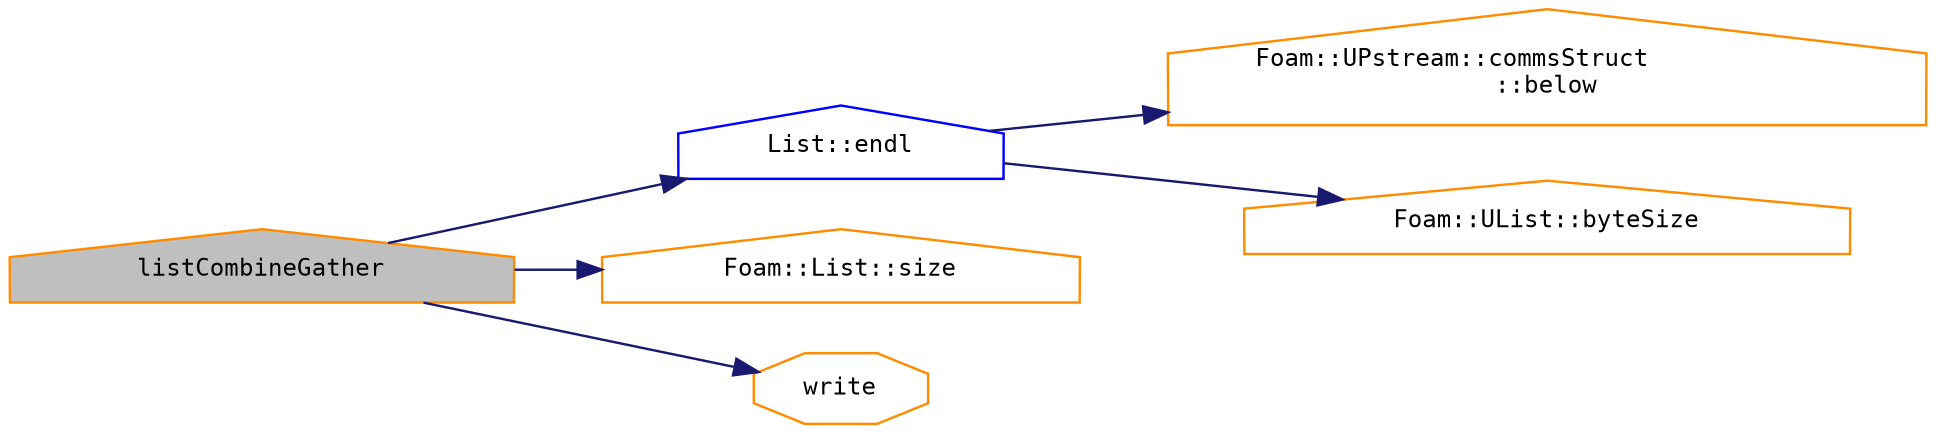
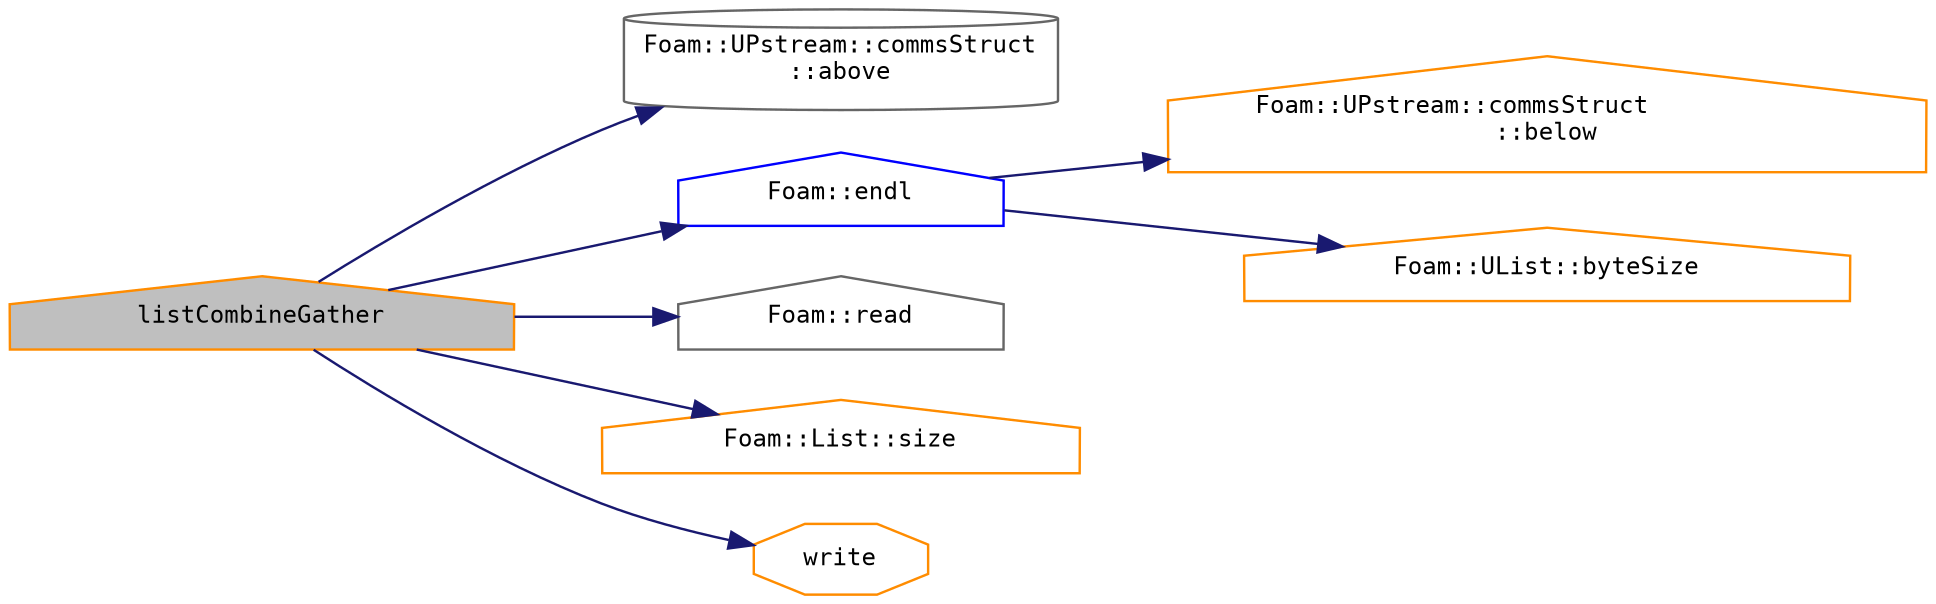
none -> (841, 60)
(841, 146) -> (841, 193)
none -> (841, 317)
